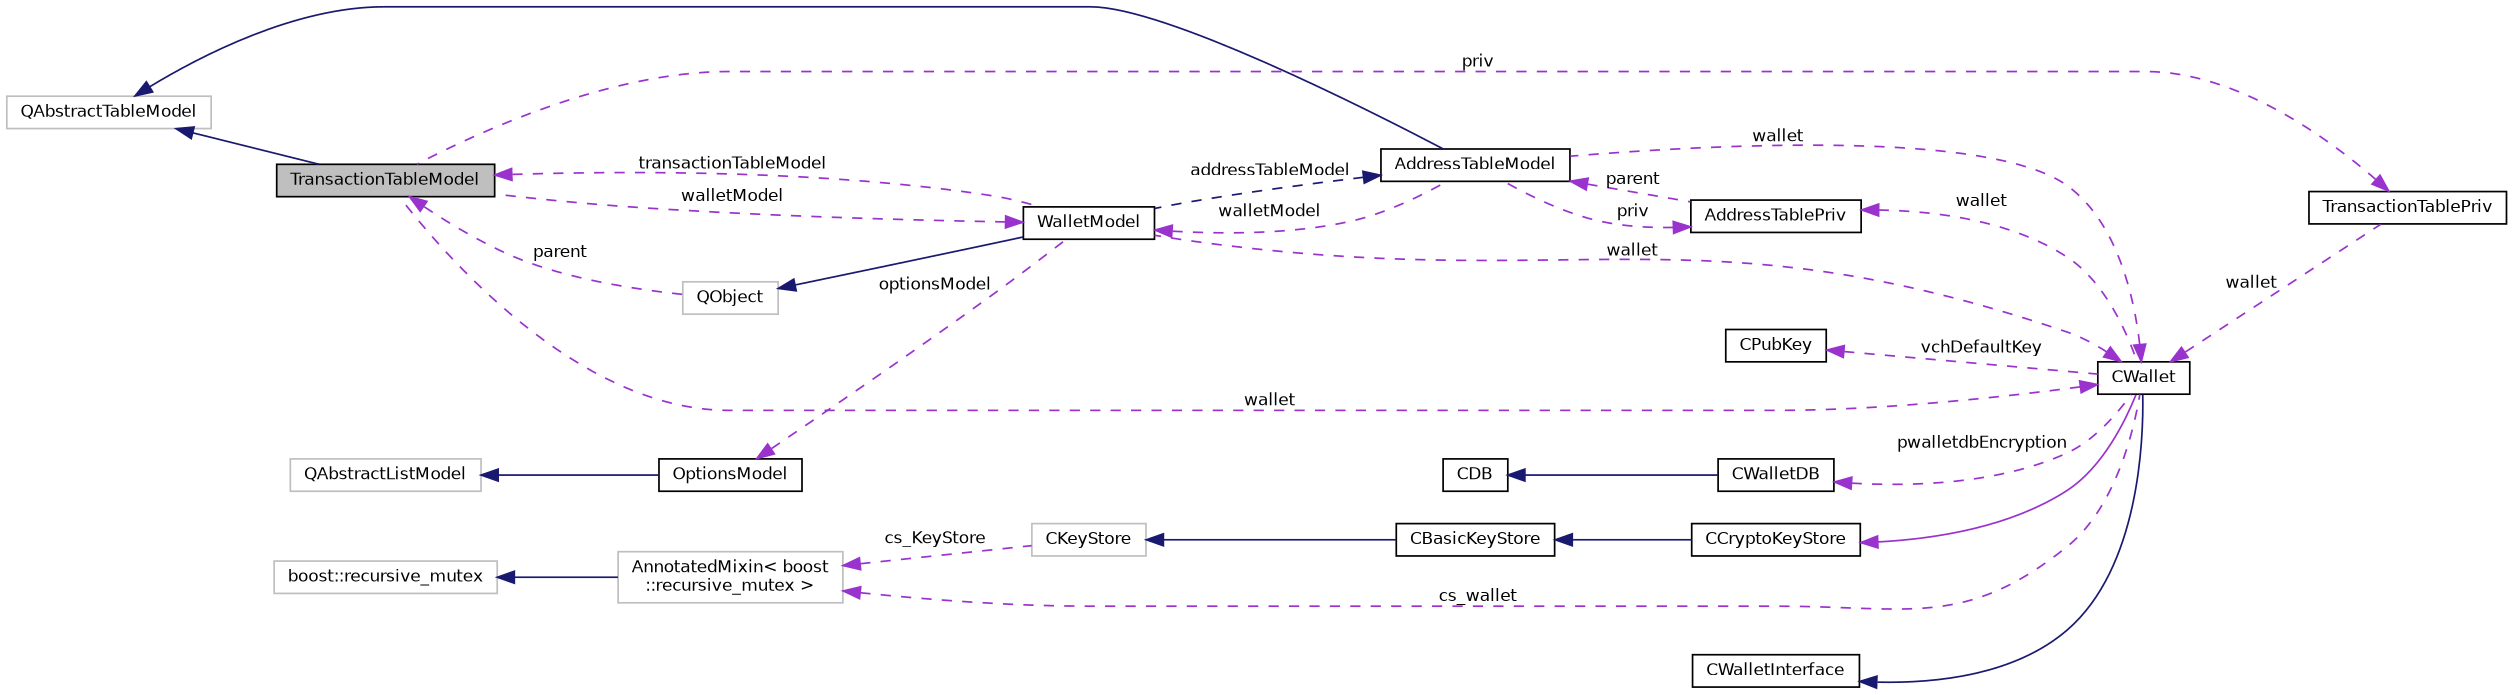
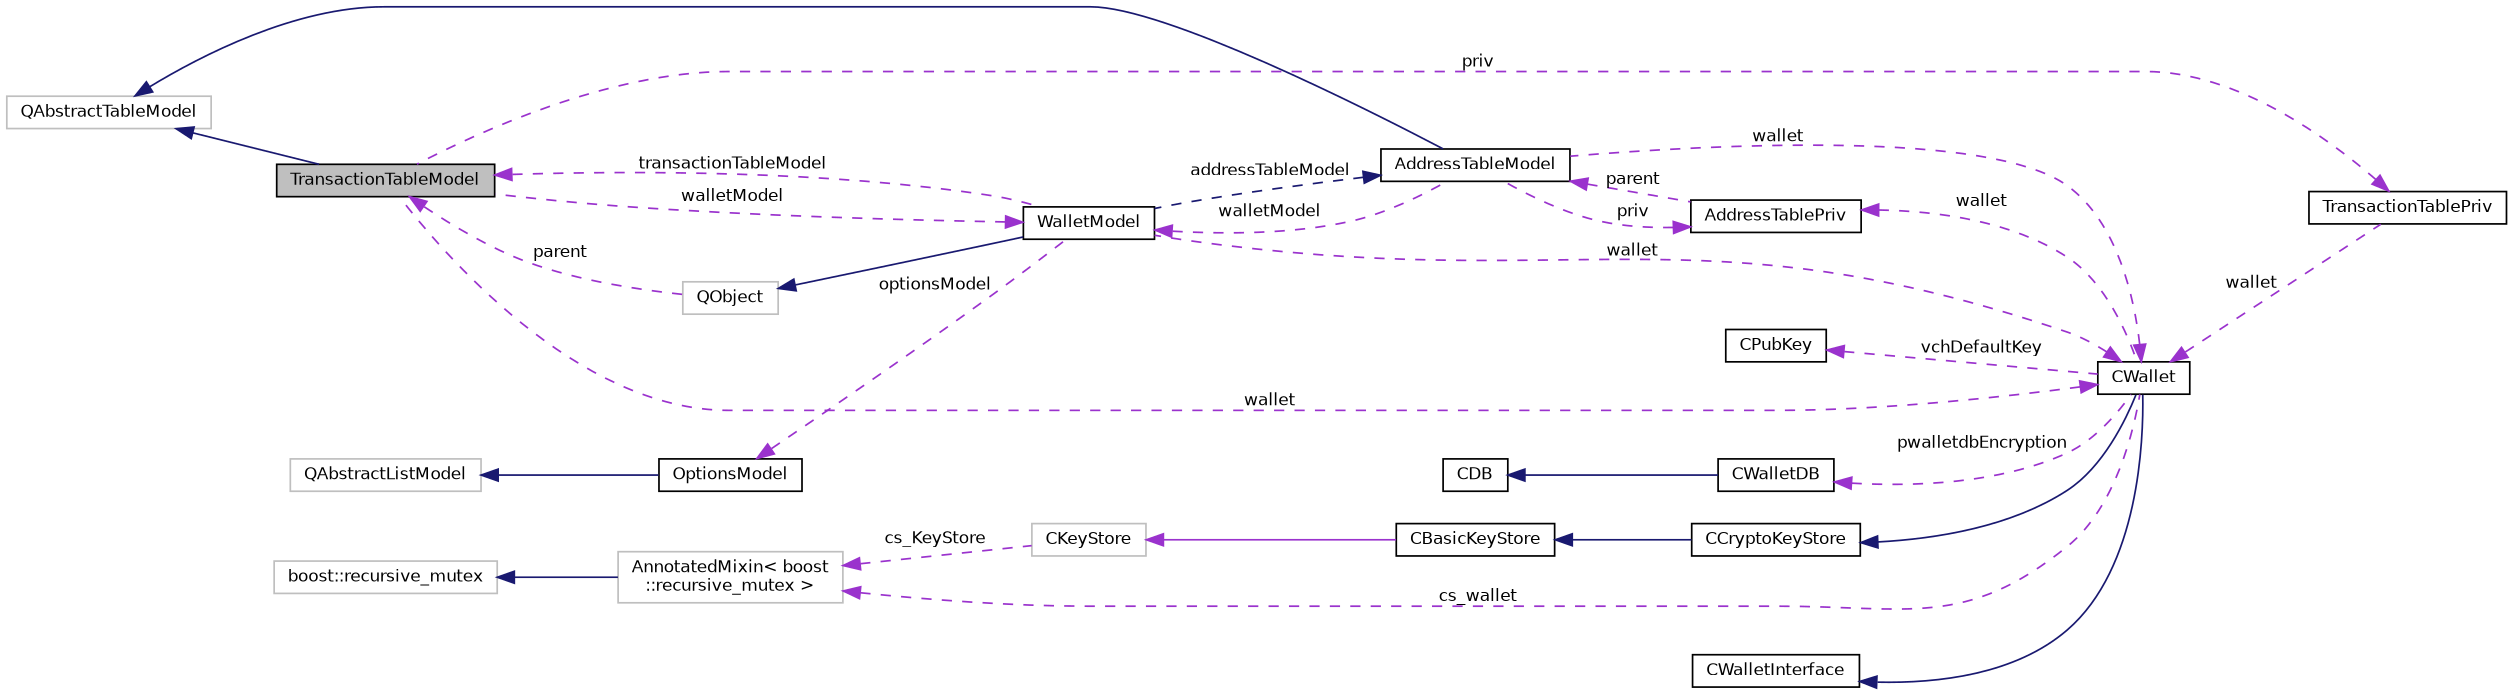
(2032, 509) -> (2032, 509)
(1280, 540) -> (1280, 540)
